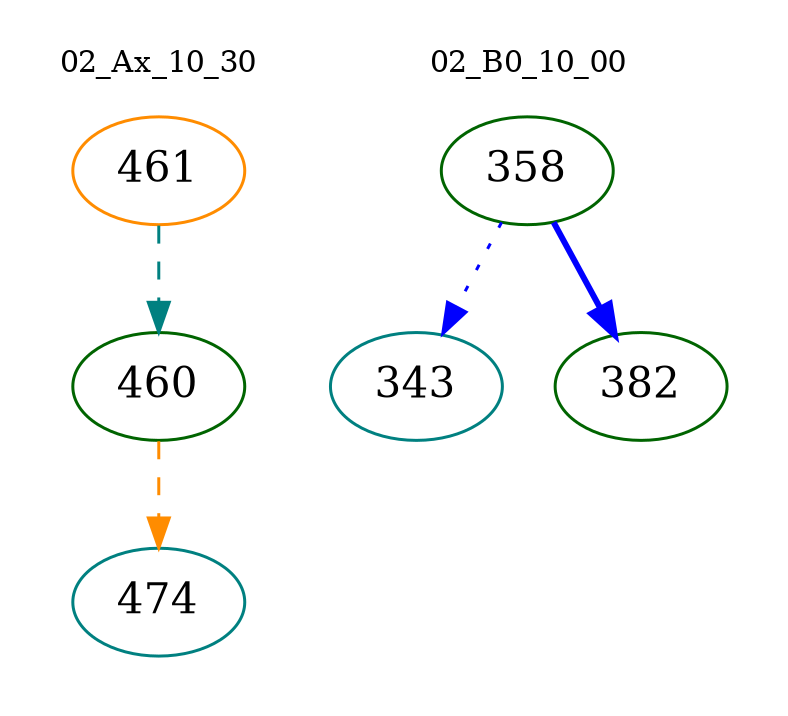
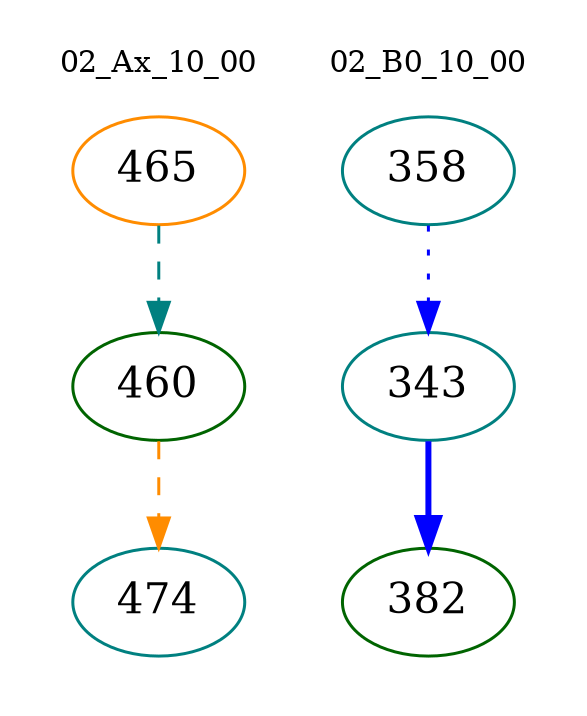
(159, 64) -> (159, 64)
(159, 171) -> (159, 171)
(527, 171) -> (428, 171)
(577, 265) -> (428, 480)
